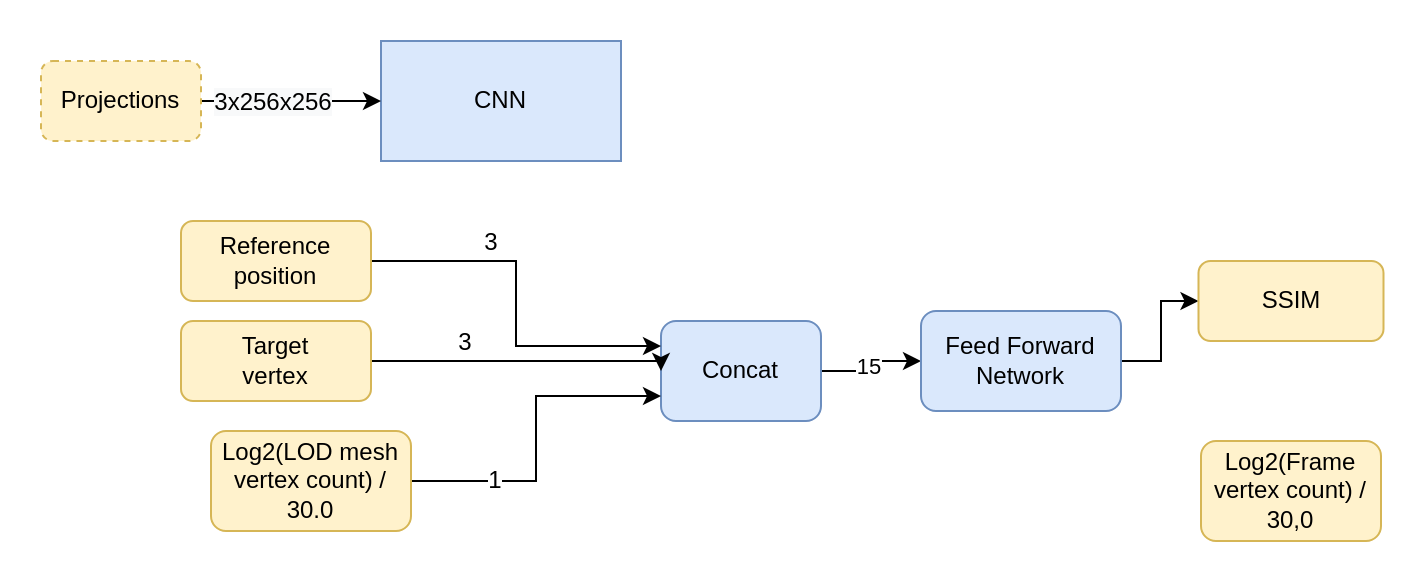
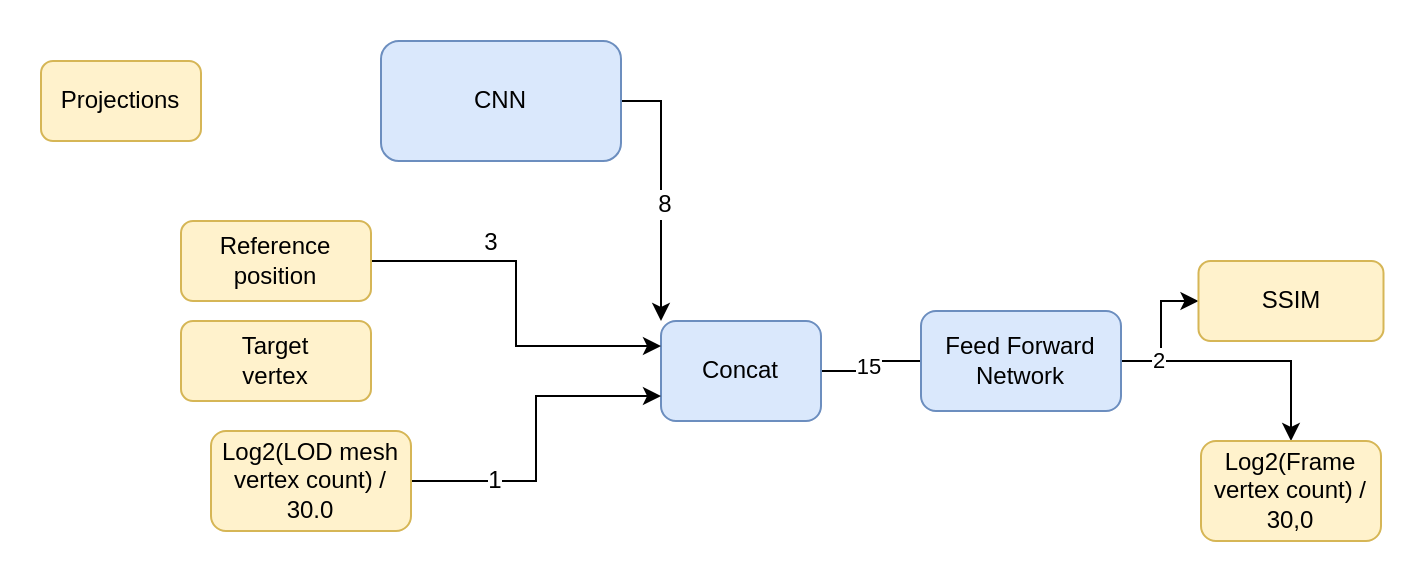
(121, 101) -> (121, 101)
(284, 101) -> none
(501, 101) -> (501, 101)
none -> (661, 184)
(517, 361) -> none
(906, 361) -> (911, 361)
none -> (1261, 361)
